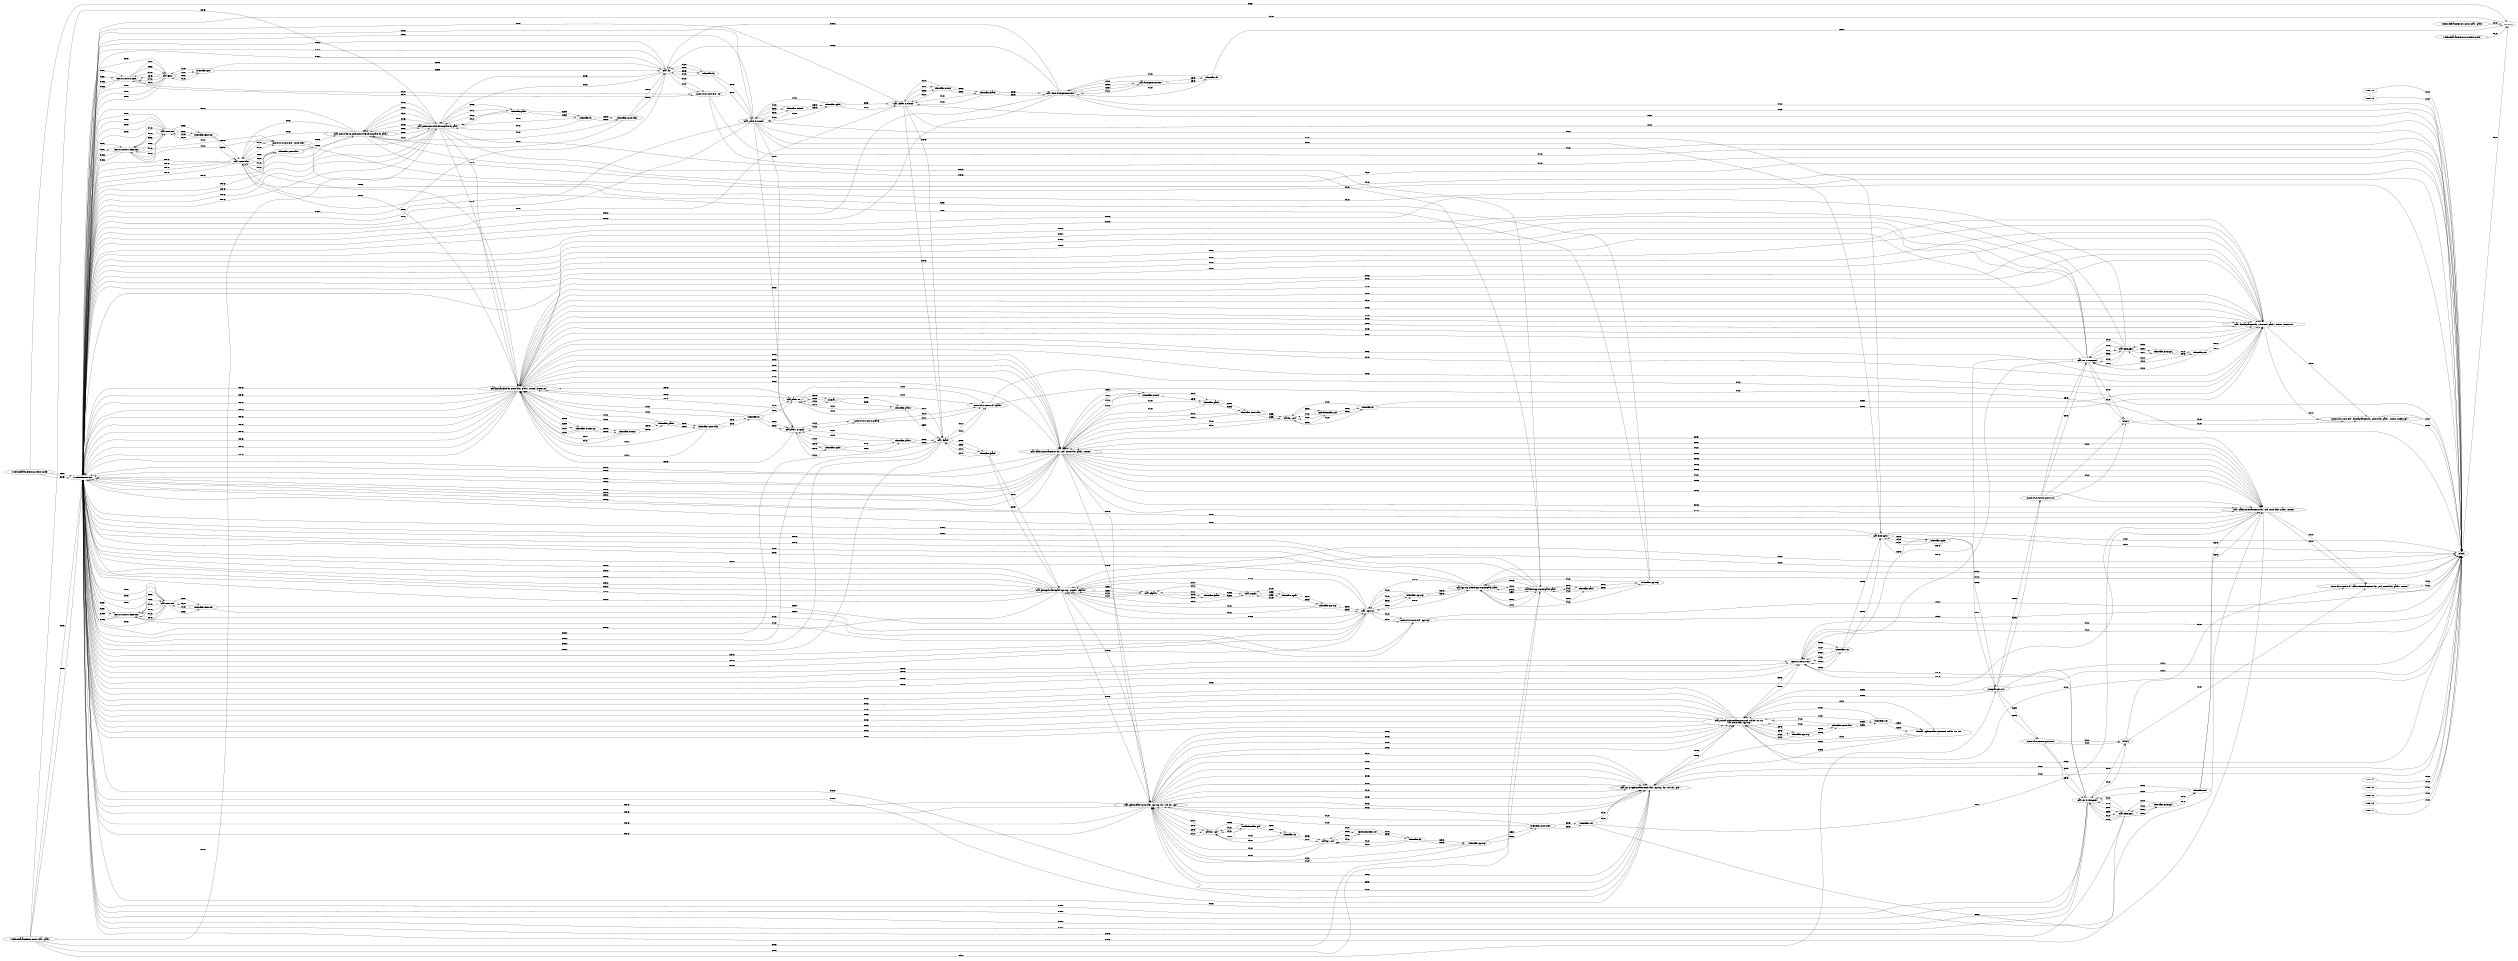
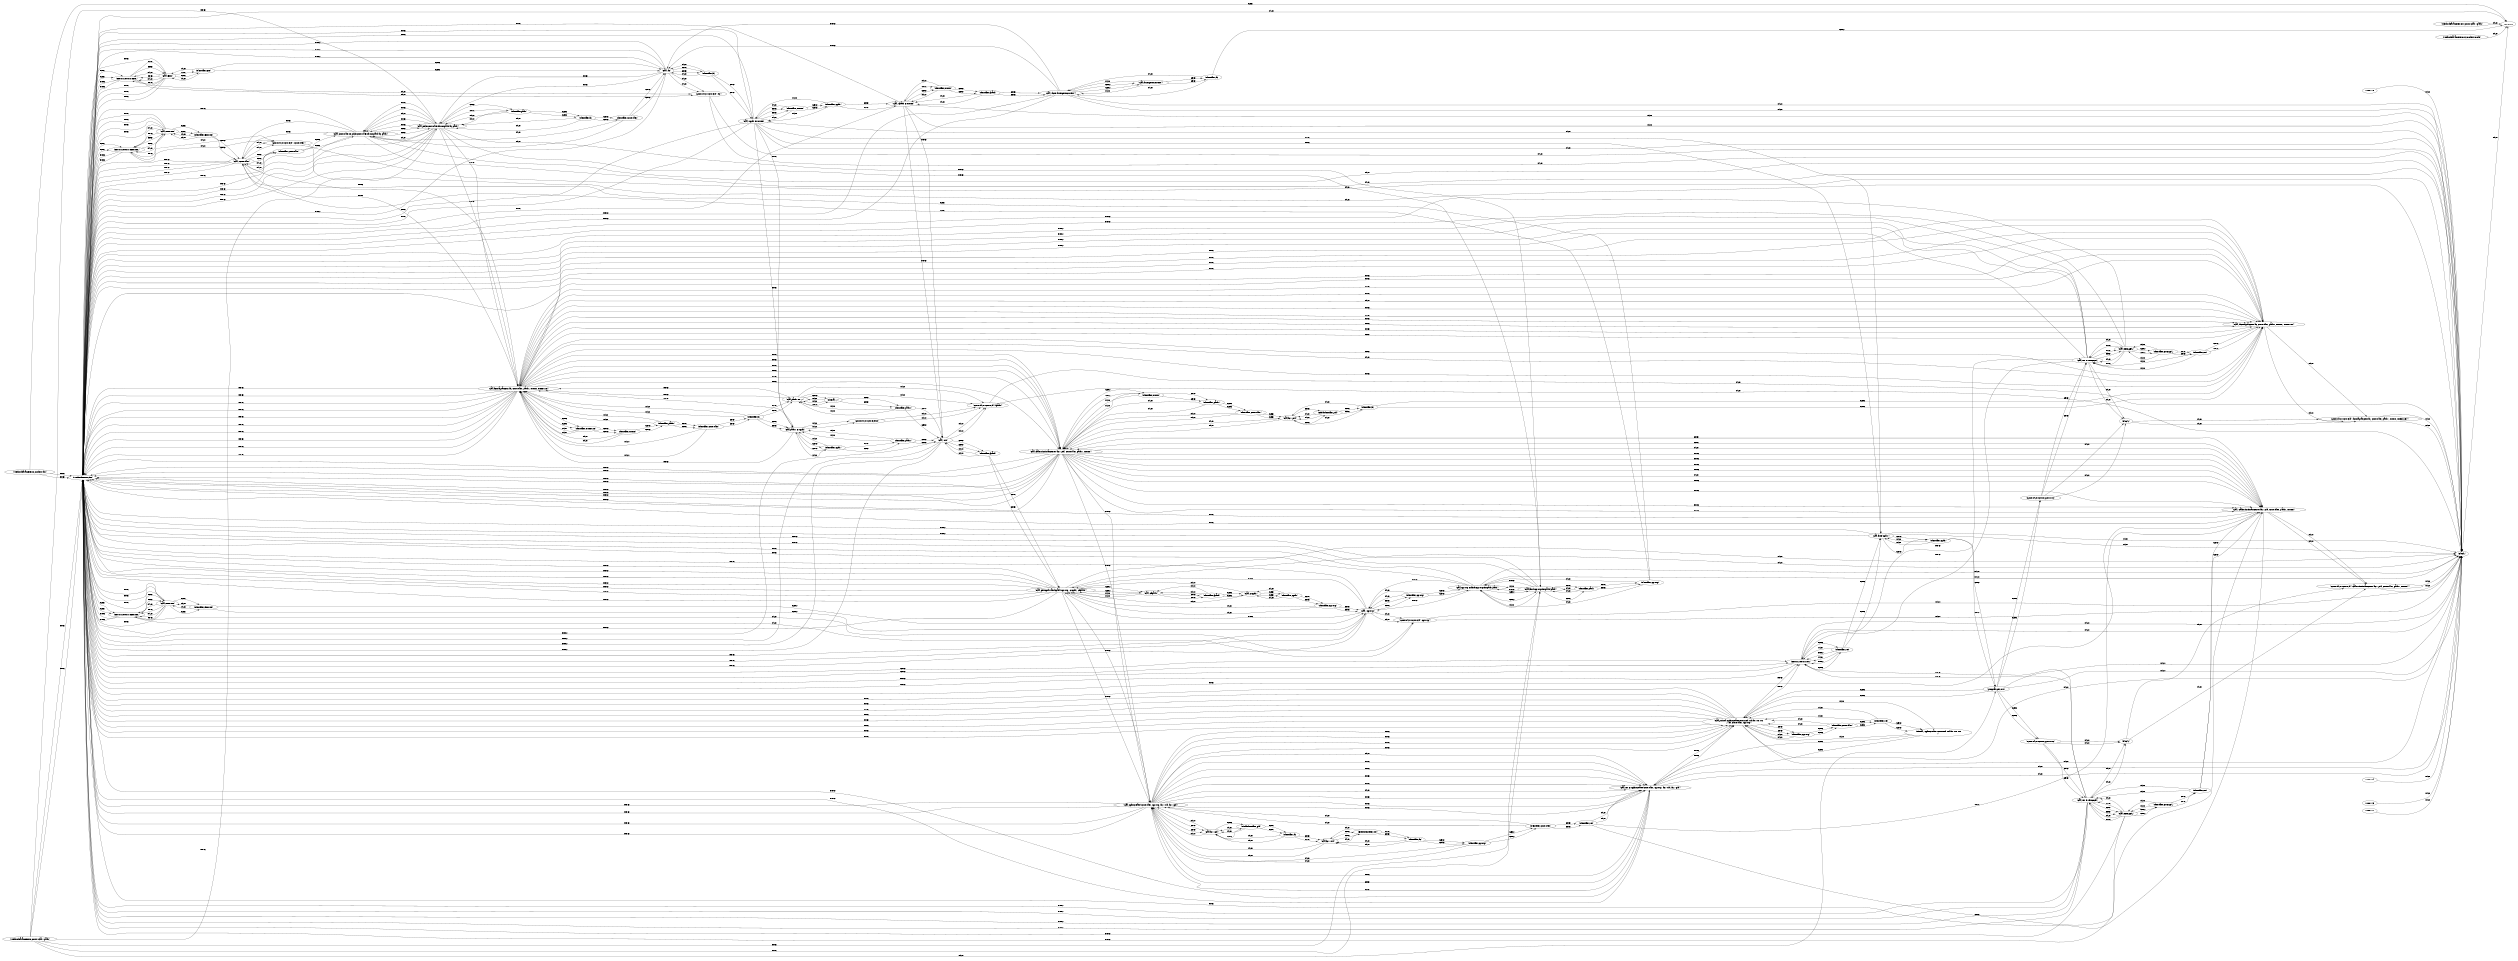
(1079, 17) -> (1076, 12)
(2370, 98) -> none
(754, 121) -> (754, 121)
(2264, 324) -> (2264, 324)
(519, 389) -> (519, 389)
(867, 421) -> (867, 421)
(943, 440) -> (943, 440)
(30, 472) -> (30, 472)
(2370, 788) -> none
(2370, 795) -> none
